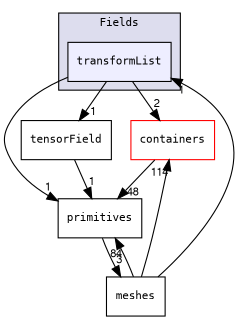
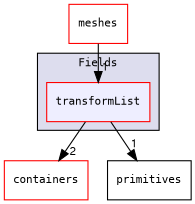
(120, 62) -> (98, 102)
(66, 140) -> none
(140, 175) -> none
(155, 224) -> none
(108, 253) -> none
(127, 262) -> none
(136, 297) -> (98, 24)
